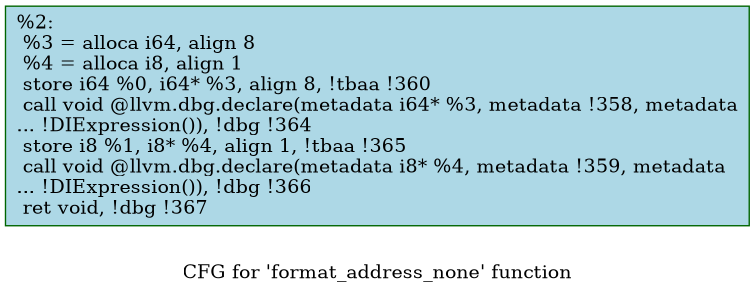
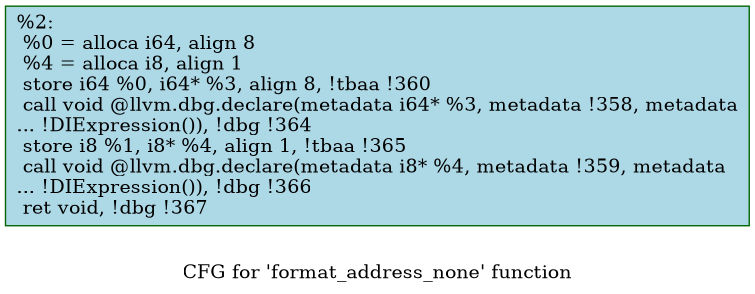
(137, 43) -> (137, 43)
